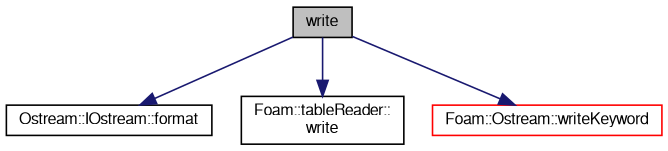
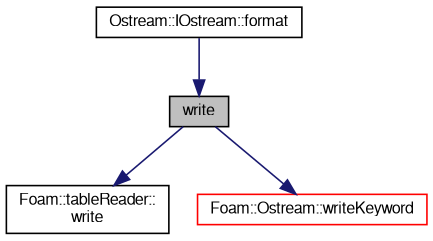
(224, 68) -> (199, 59)
